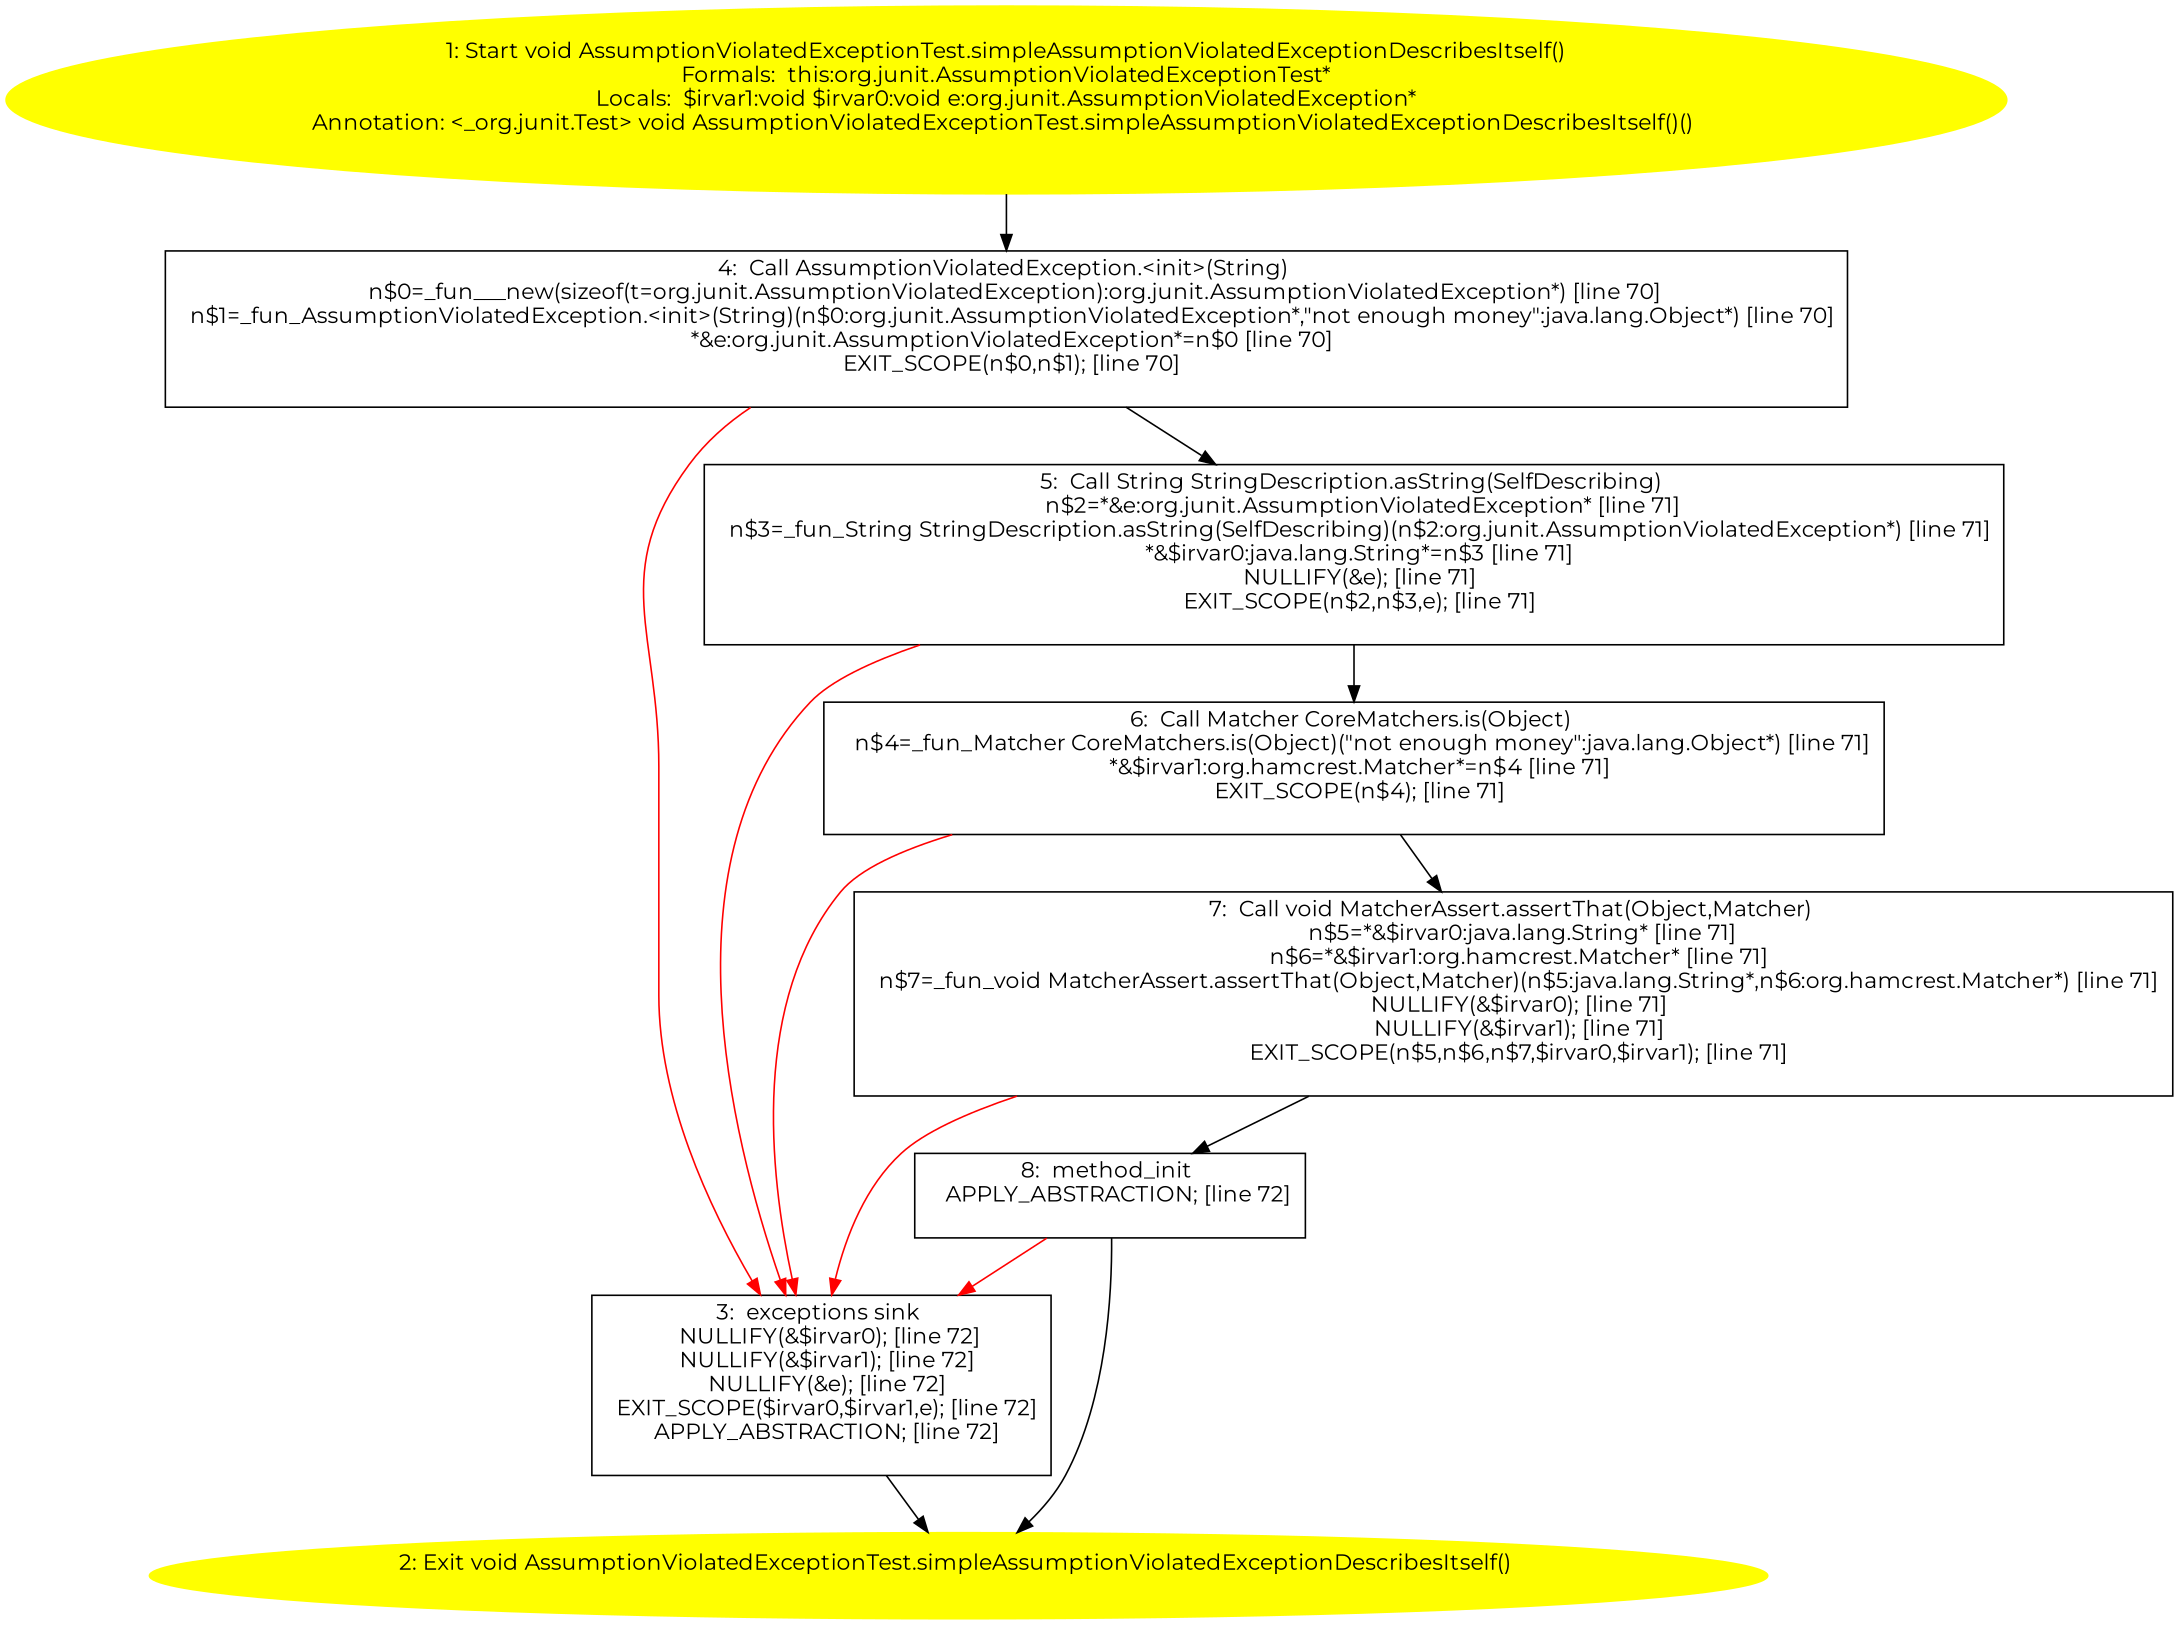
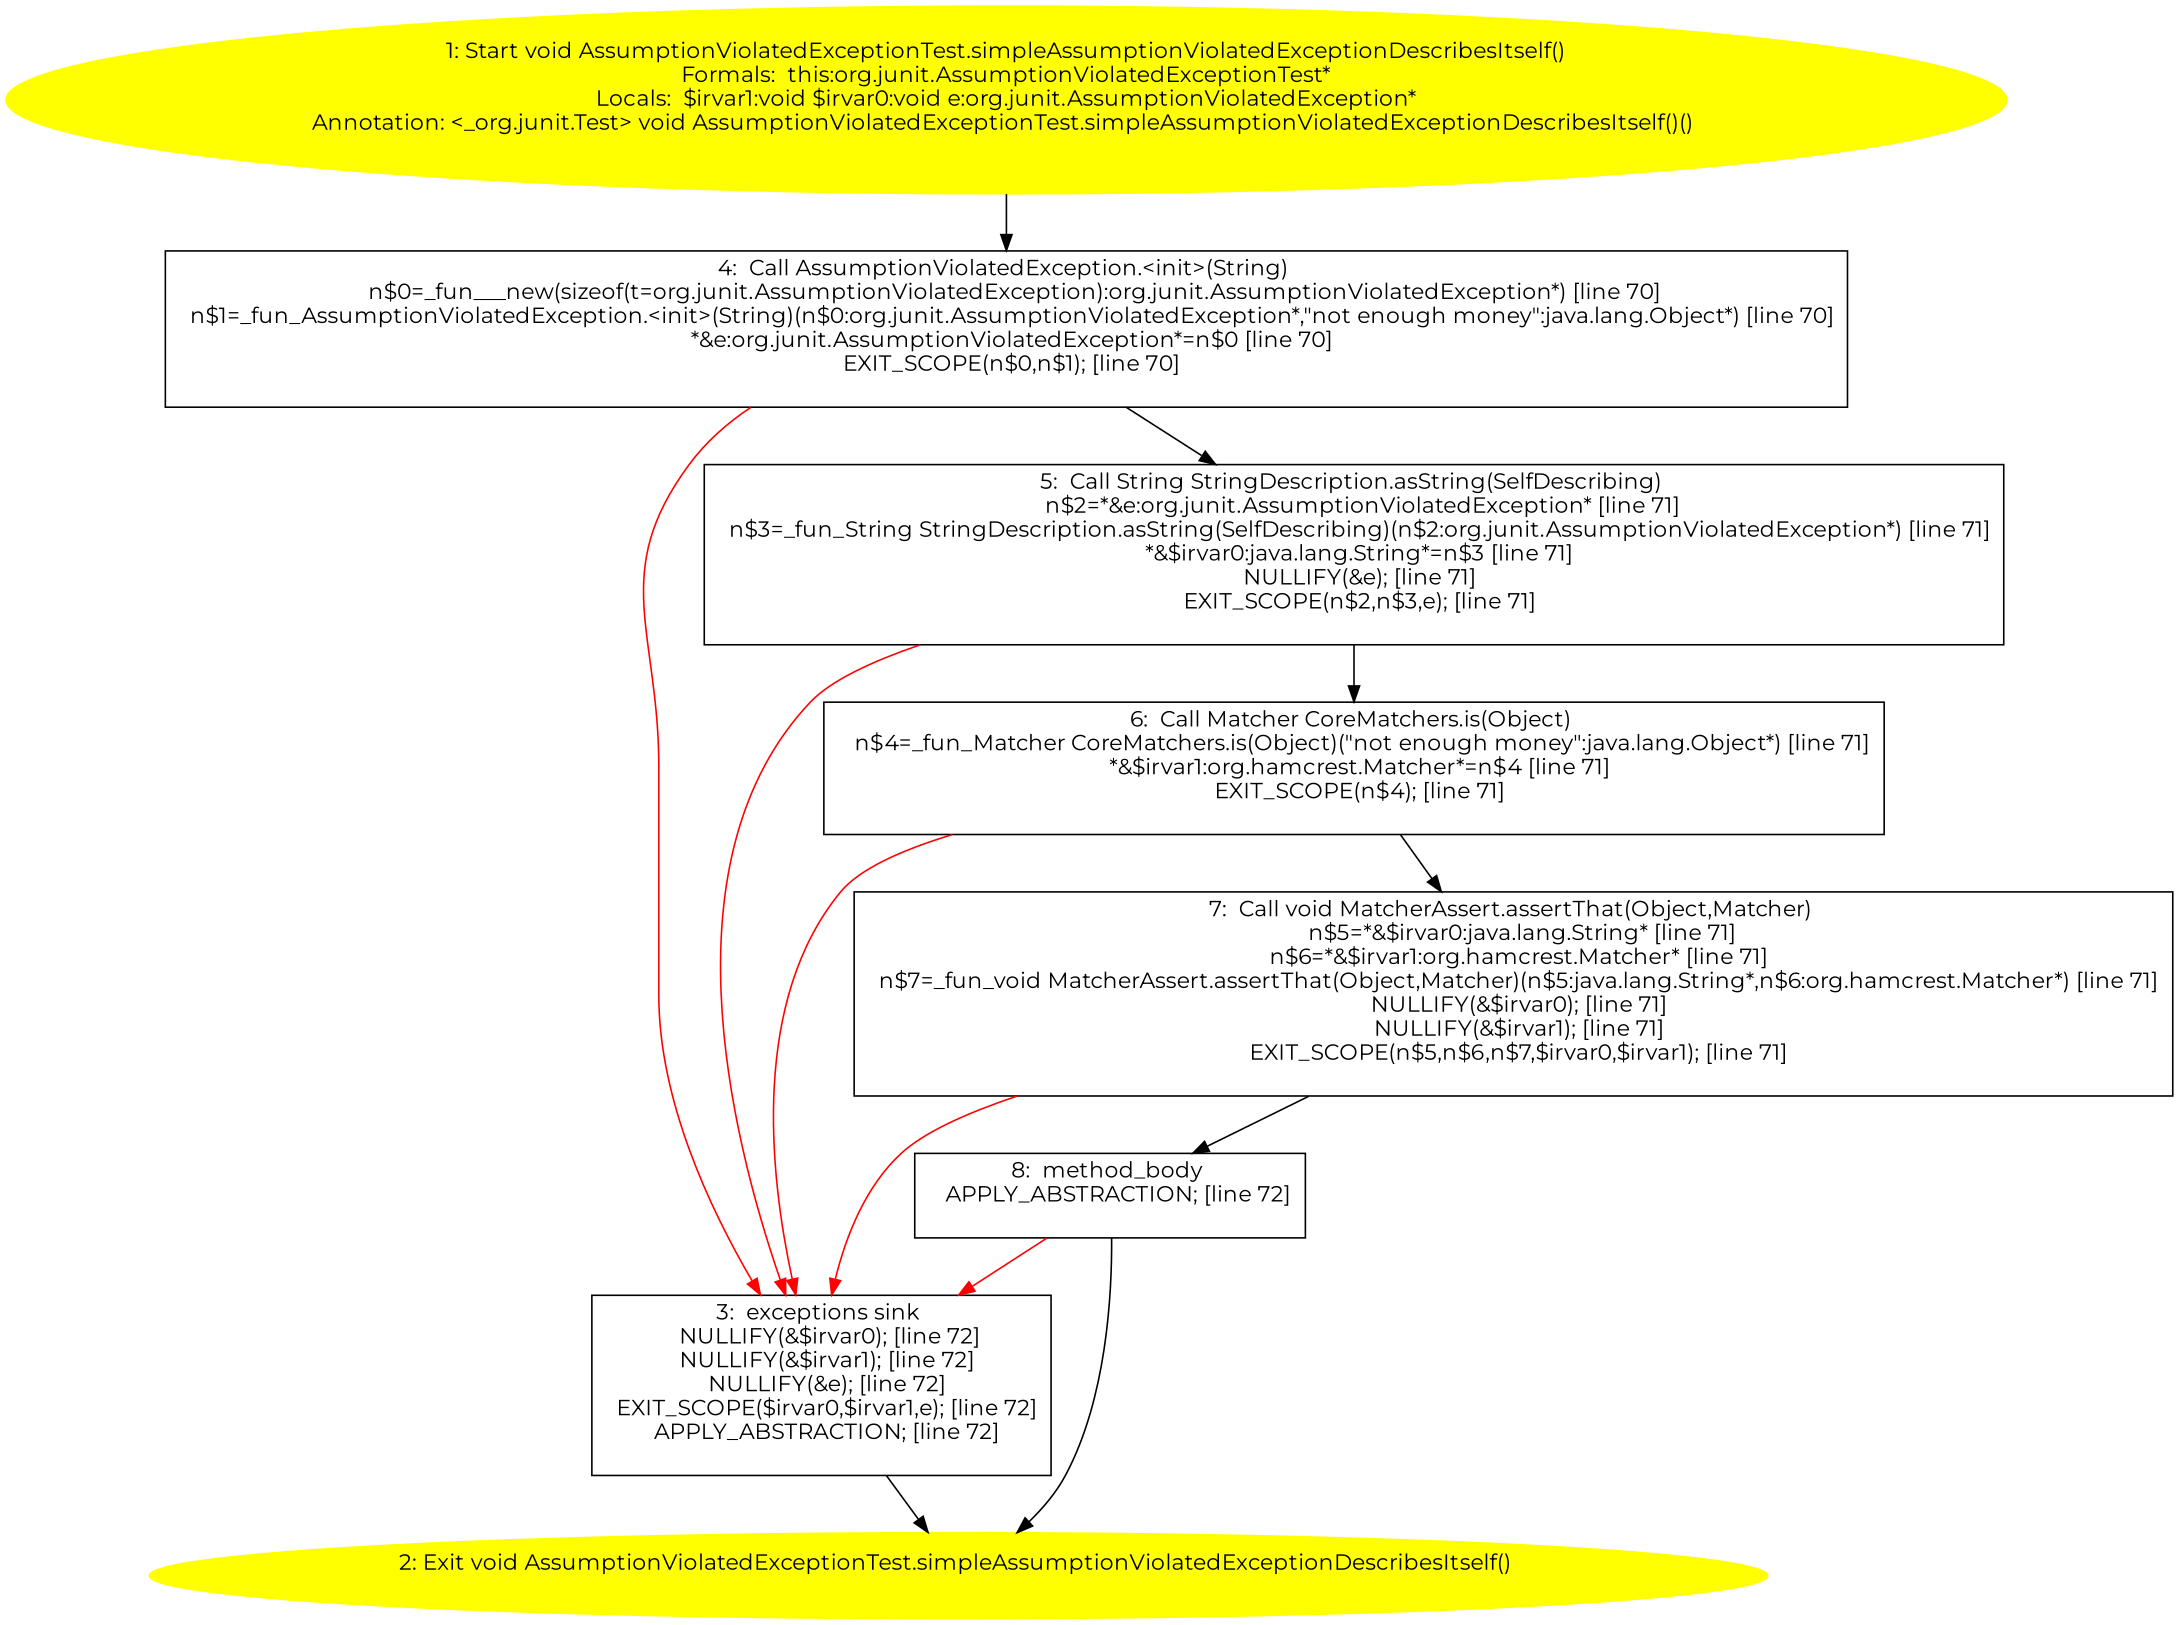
(1110, 1196) -> (1110, 1196)
